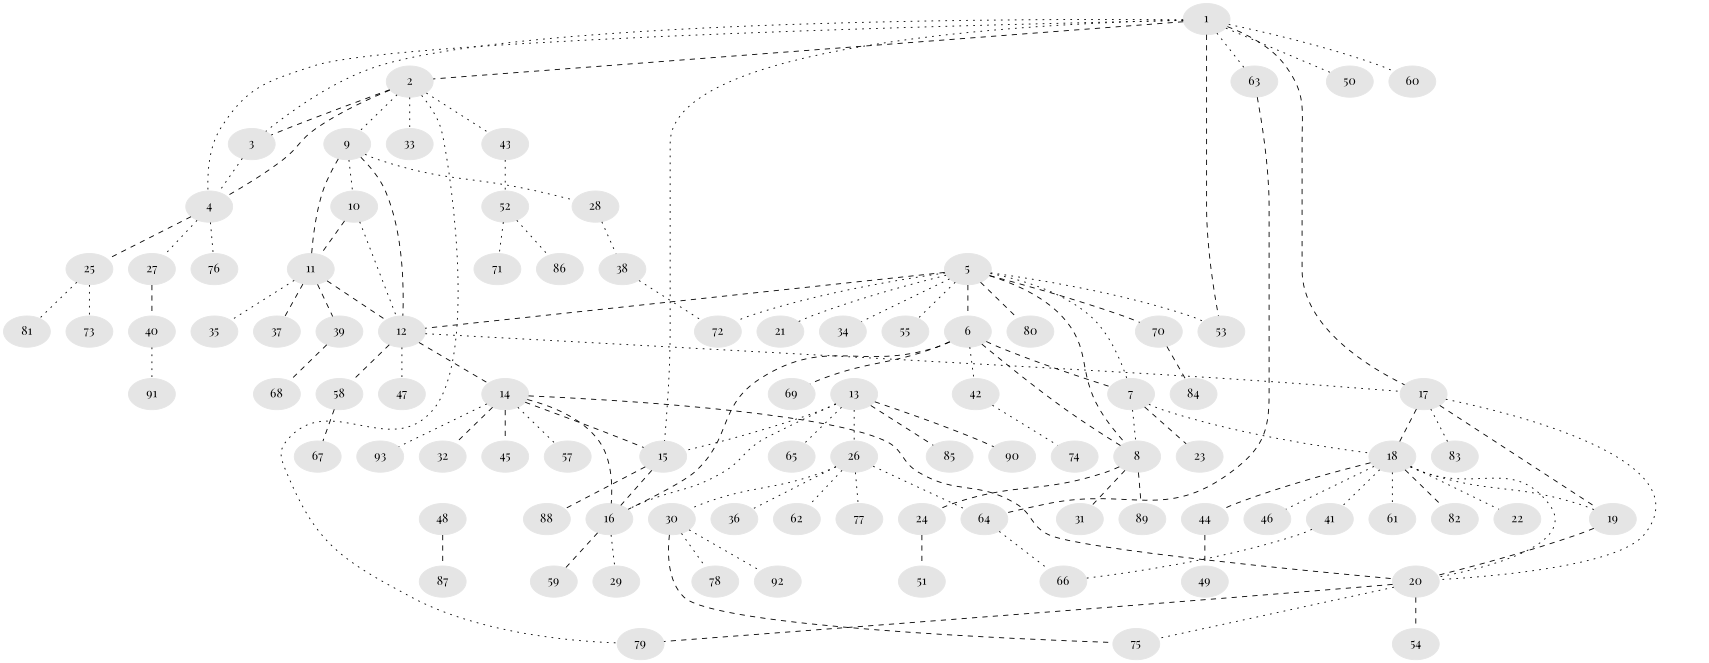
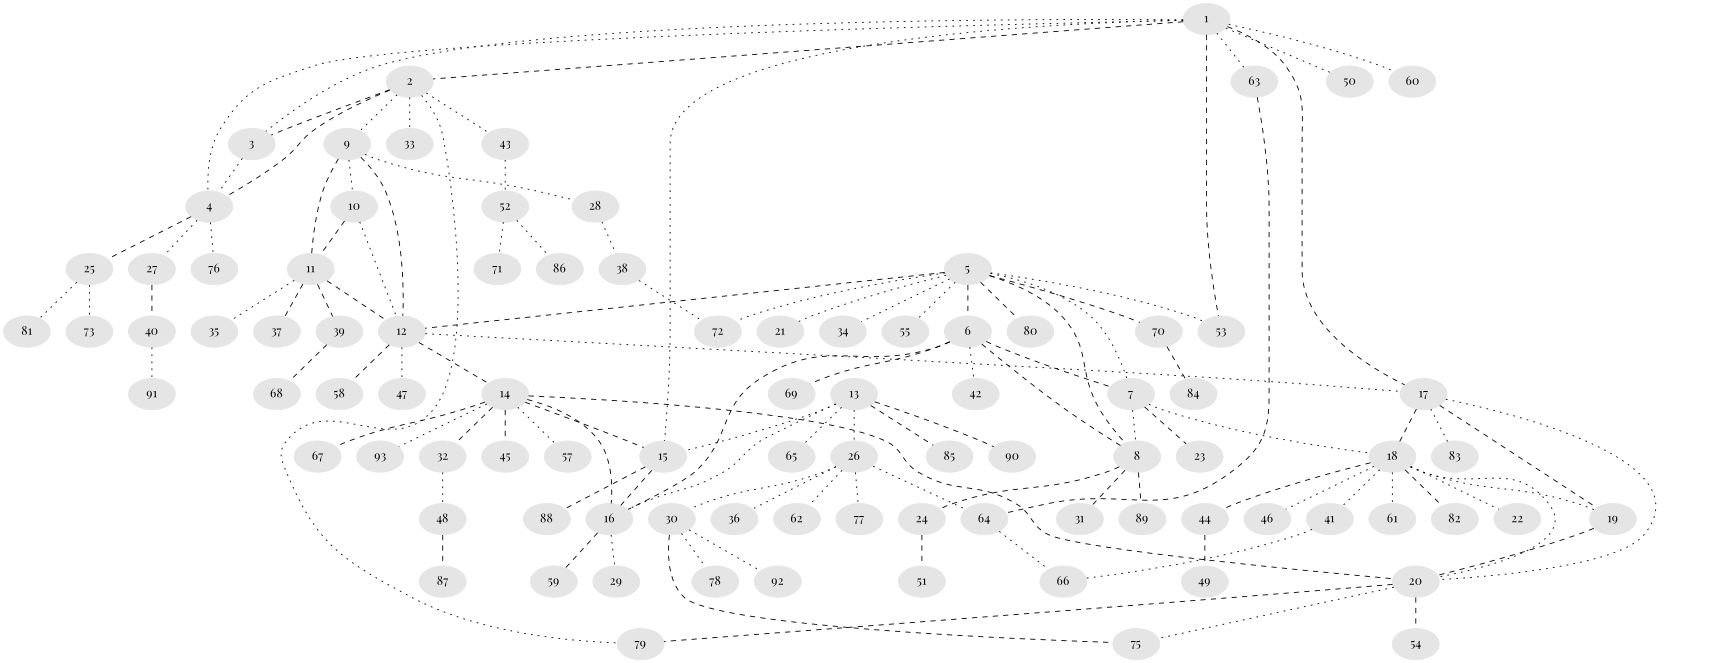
(328, 428) -> (433, 418)
(1075, 457) -> none
none -> (443, 488)
